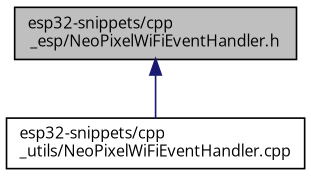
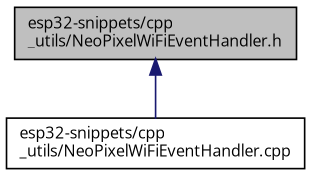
(156, 33) -> (156, 33)
